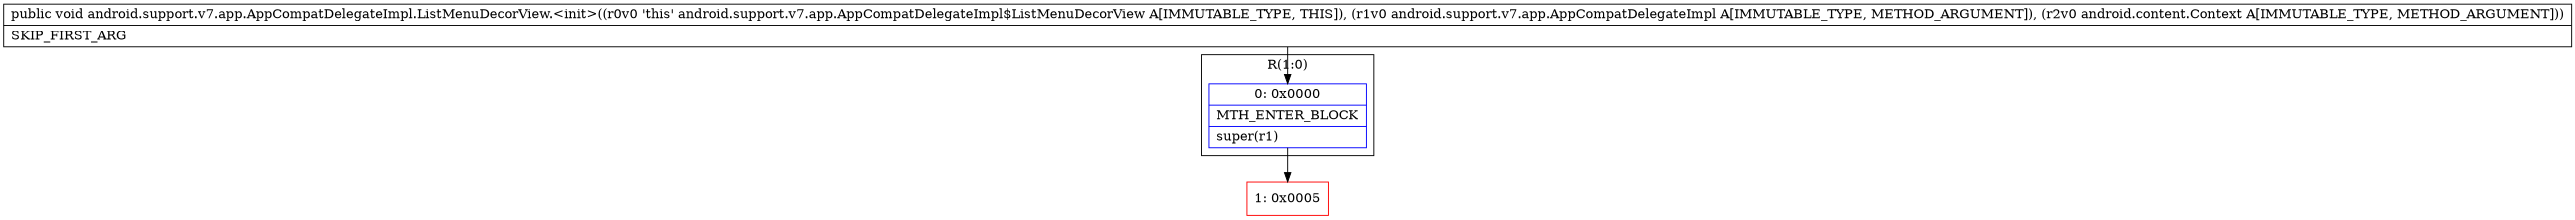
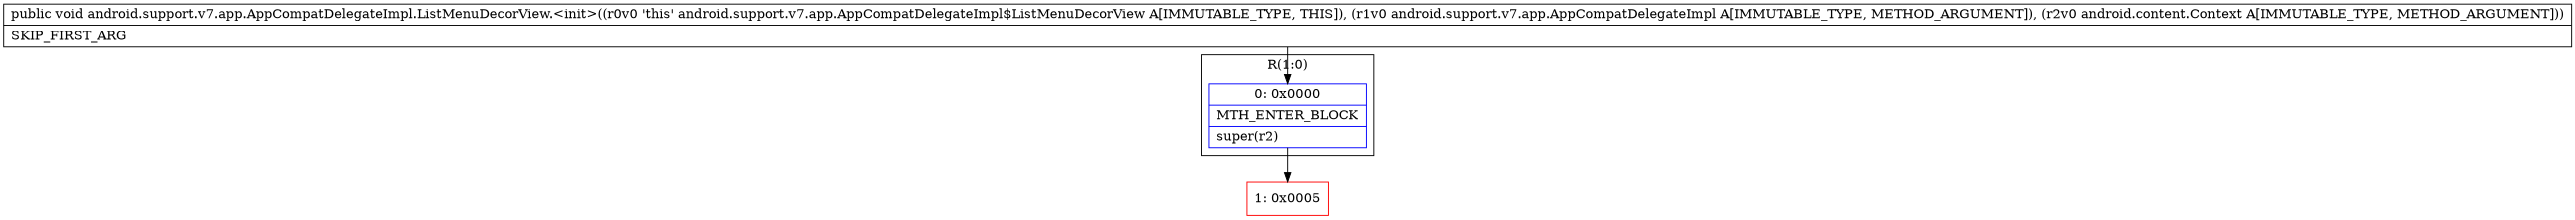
(1247, 137) -> (1247, 137)
